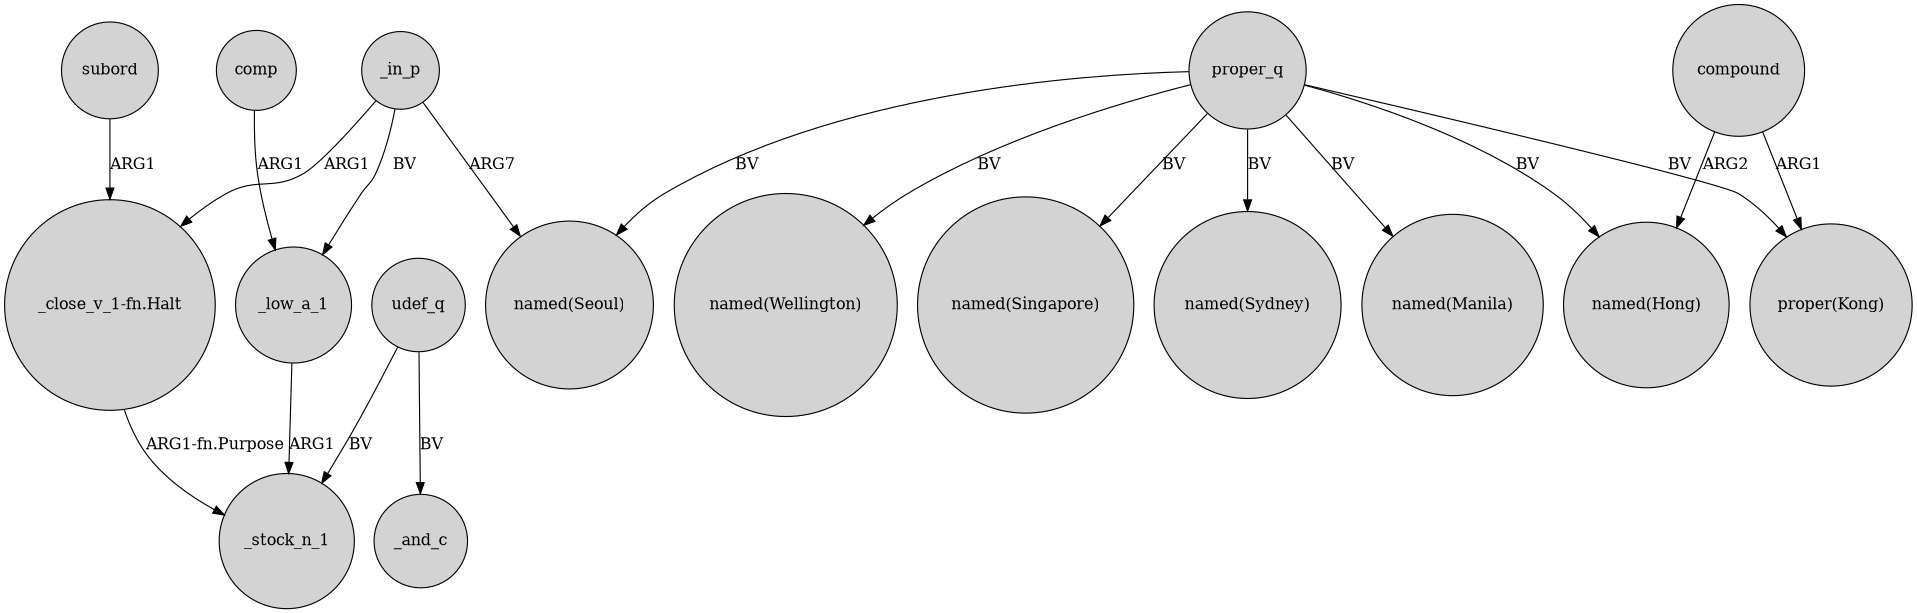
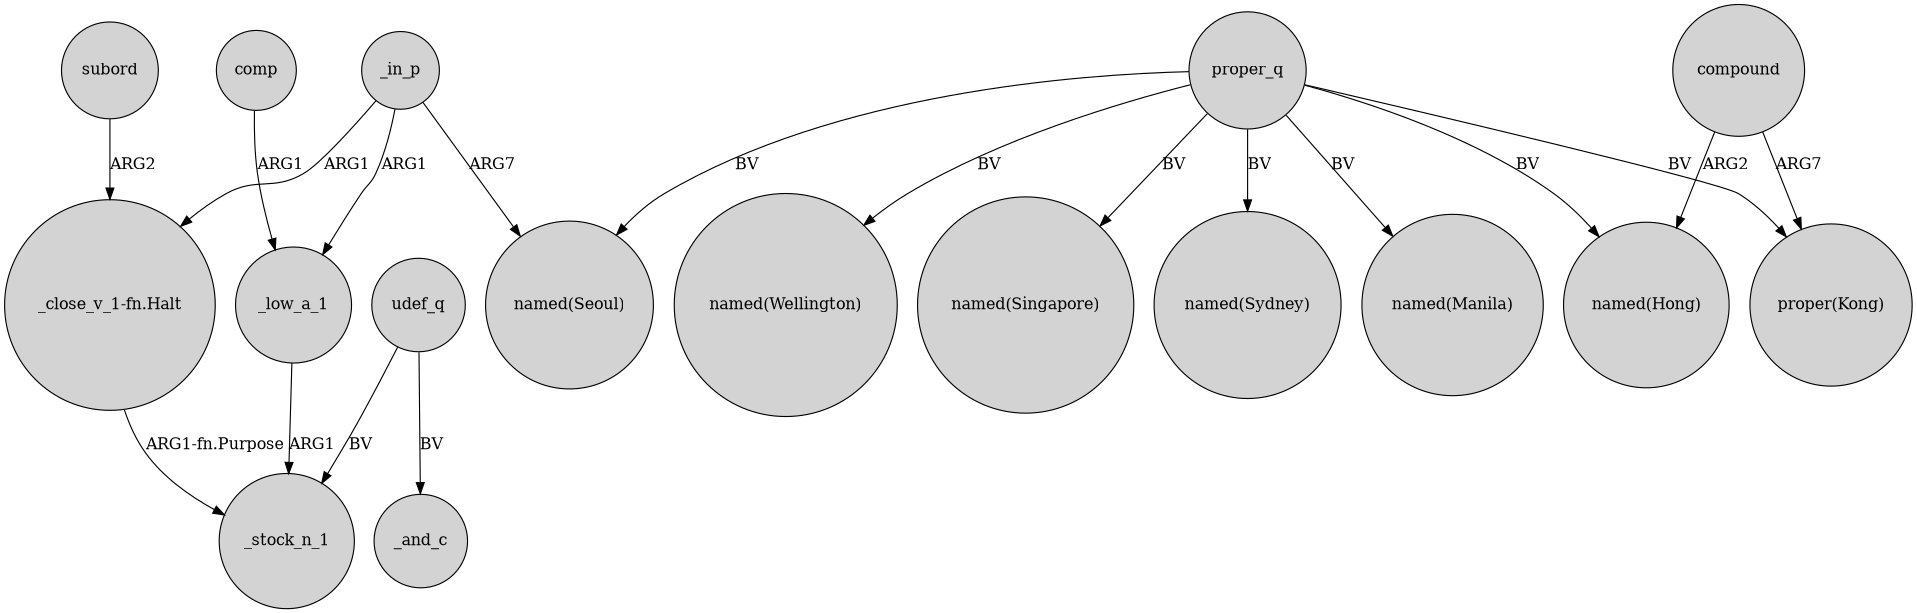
(133, 165) -> (133, 165)
(404, 165) -> (404, 165)
(1799, 165) -> (1799, 165)
